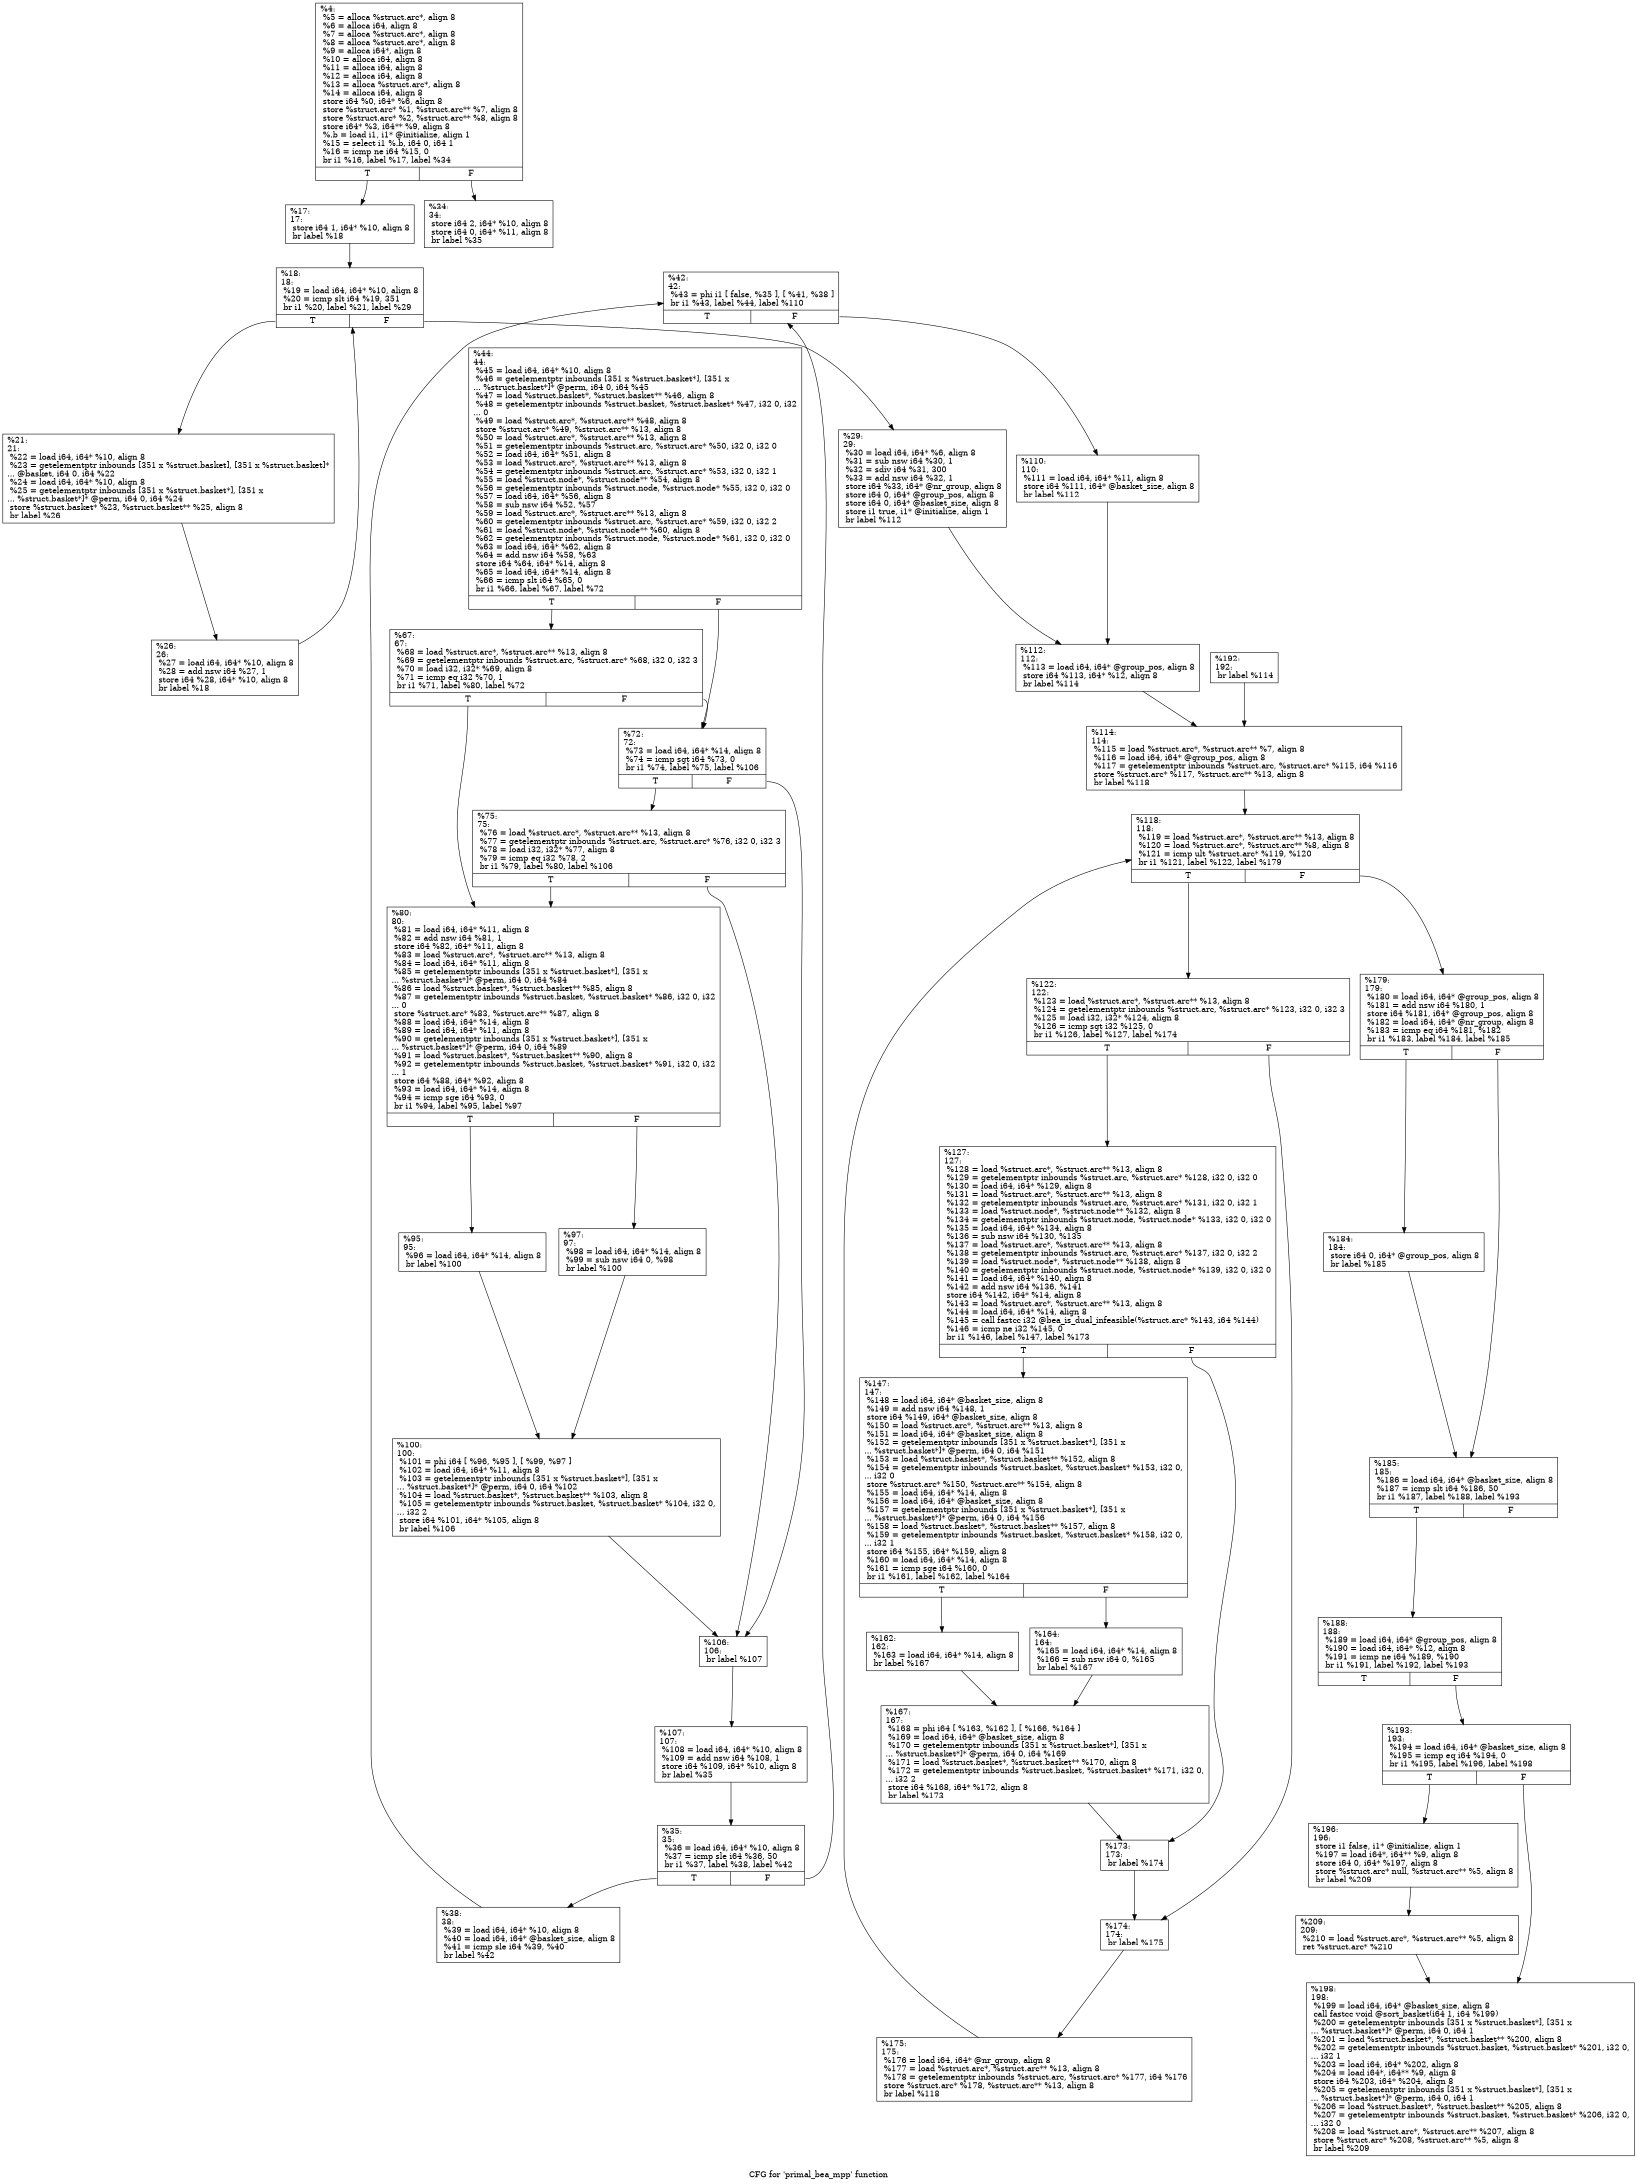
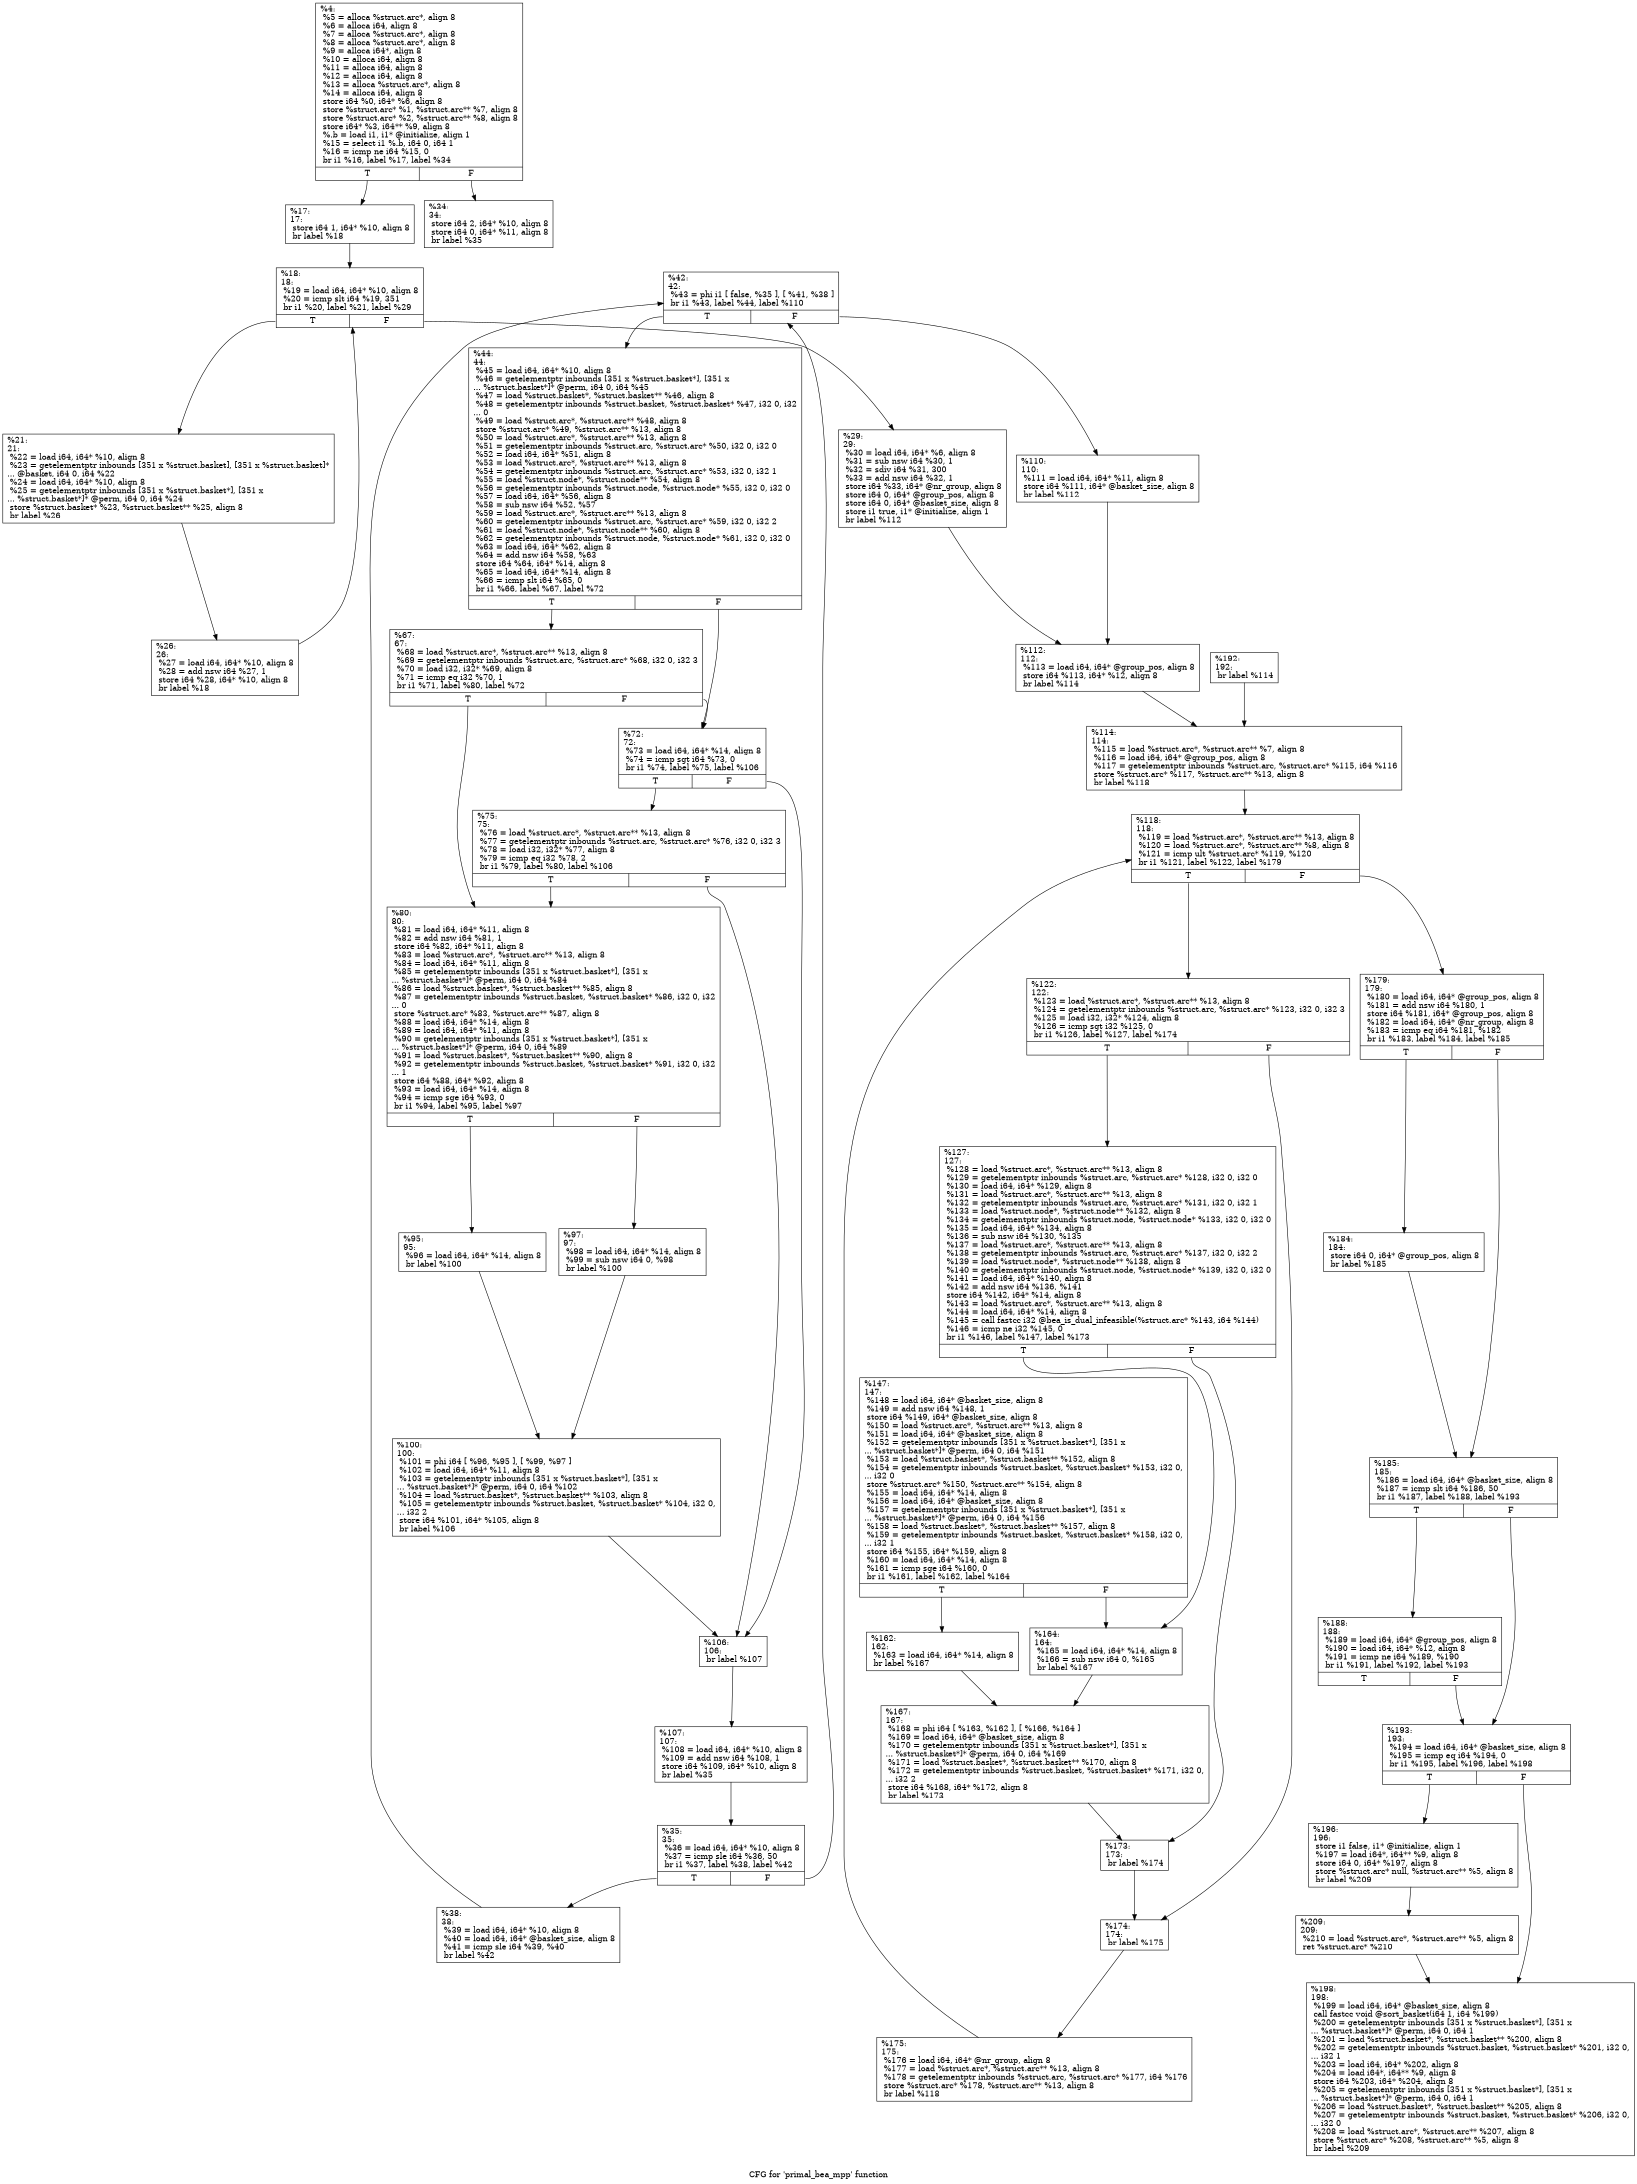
none -> (641, 324)
(1023, 1365) -> (1209, 1418)
none -> (1515, 1620)
